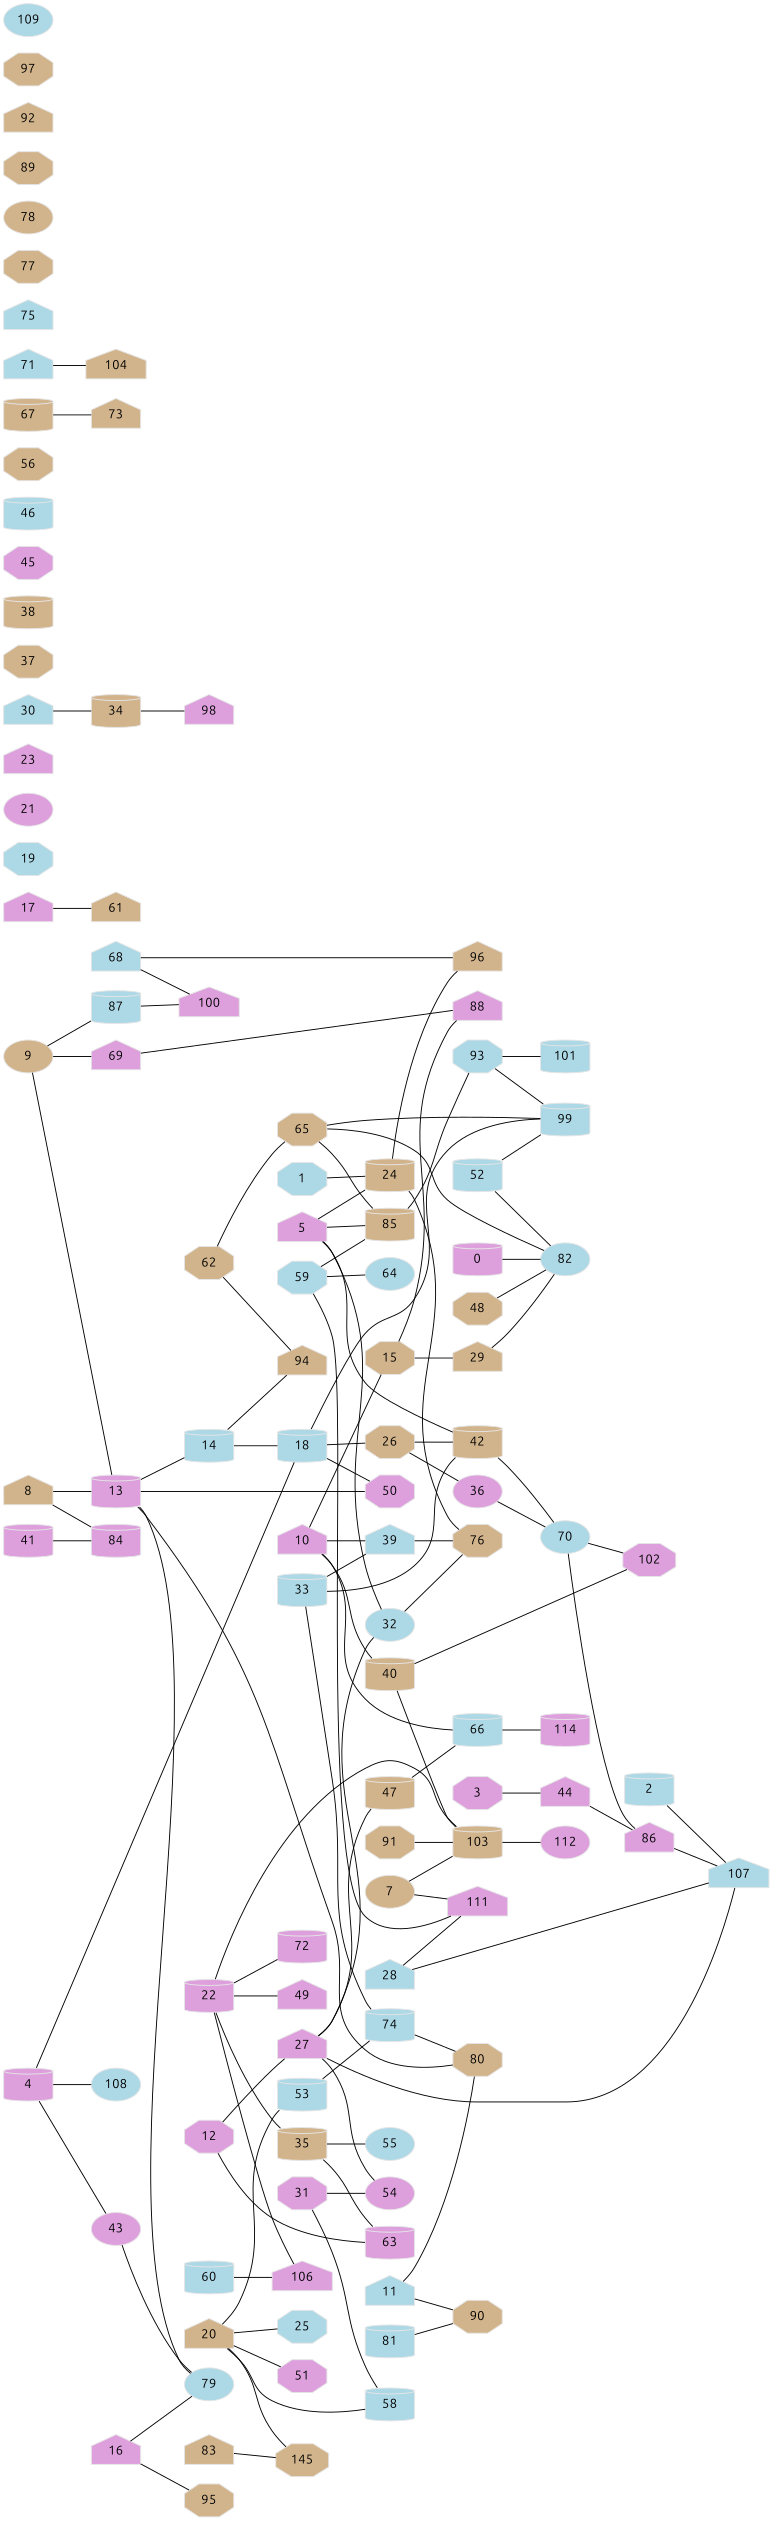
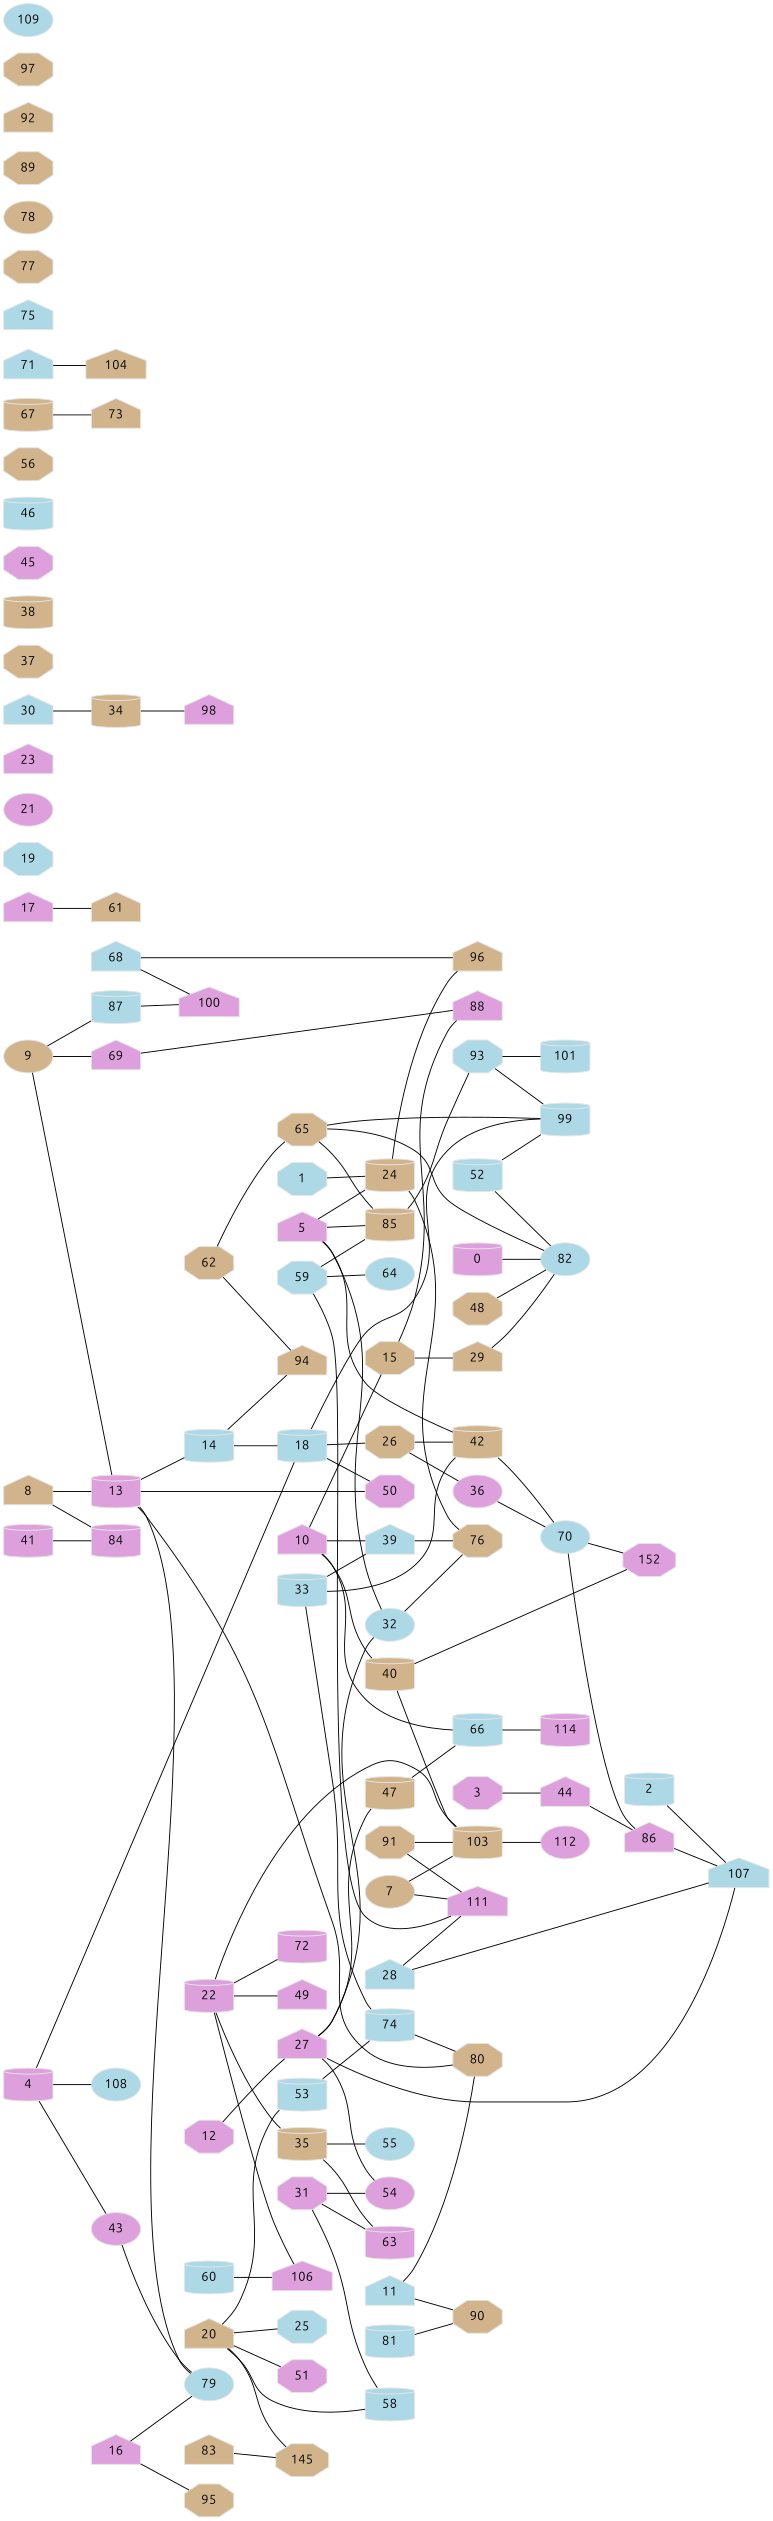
(649, 1560) -> (649, 1560)
none -> (434, 1873)
(281, 2223) -> (343, 2217)
